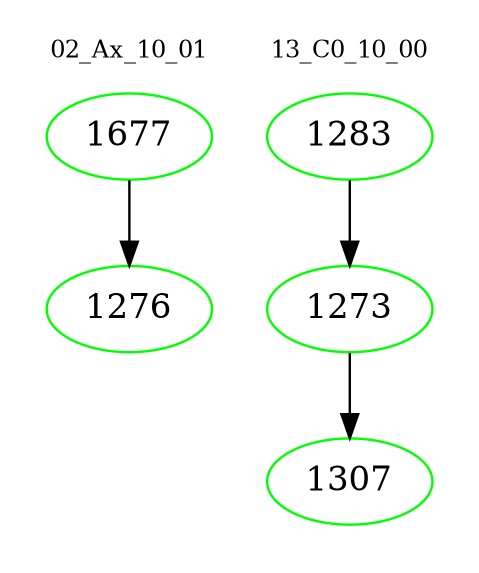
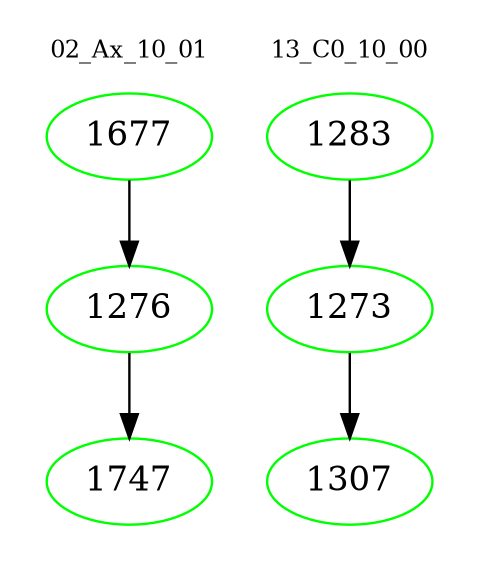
none -> (129, 482)
